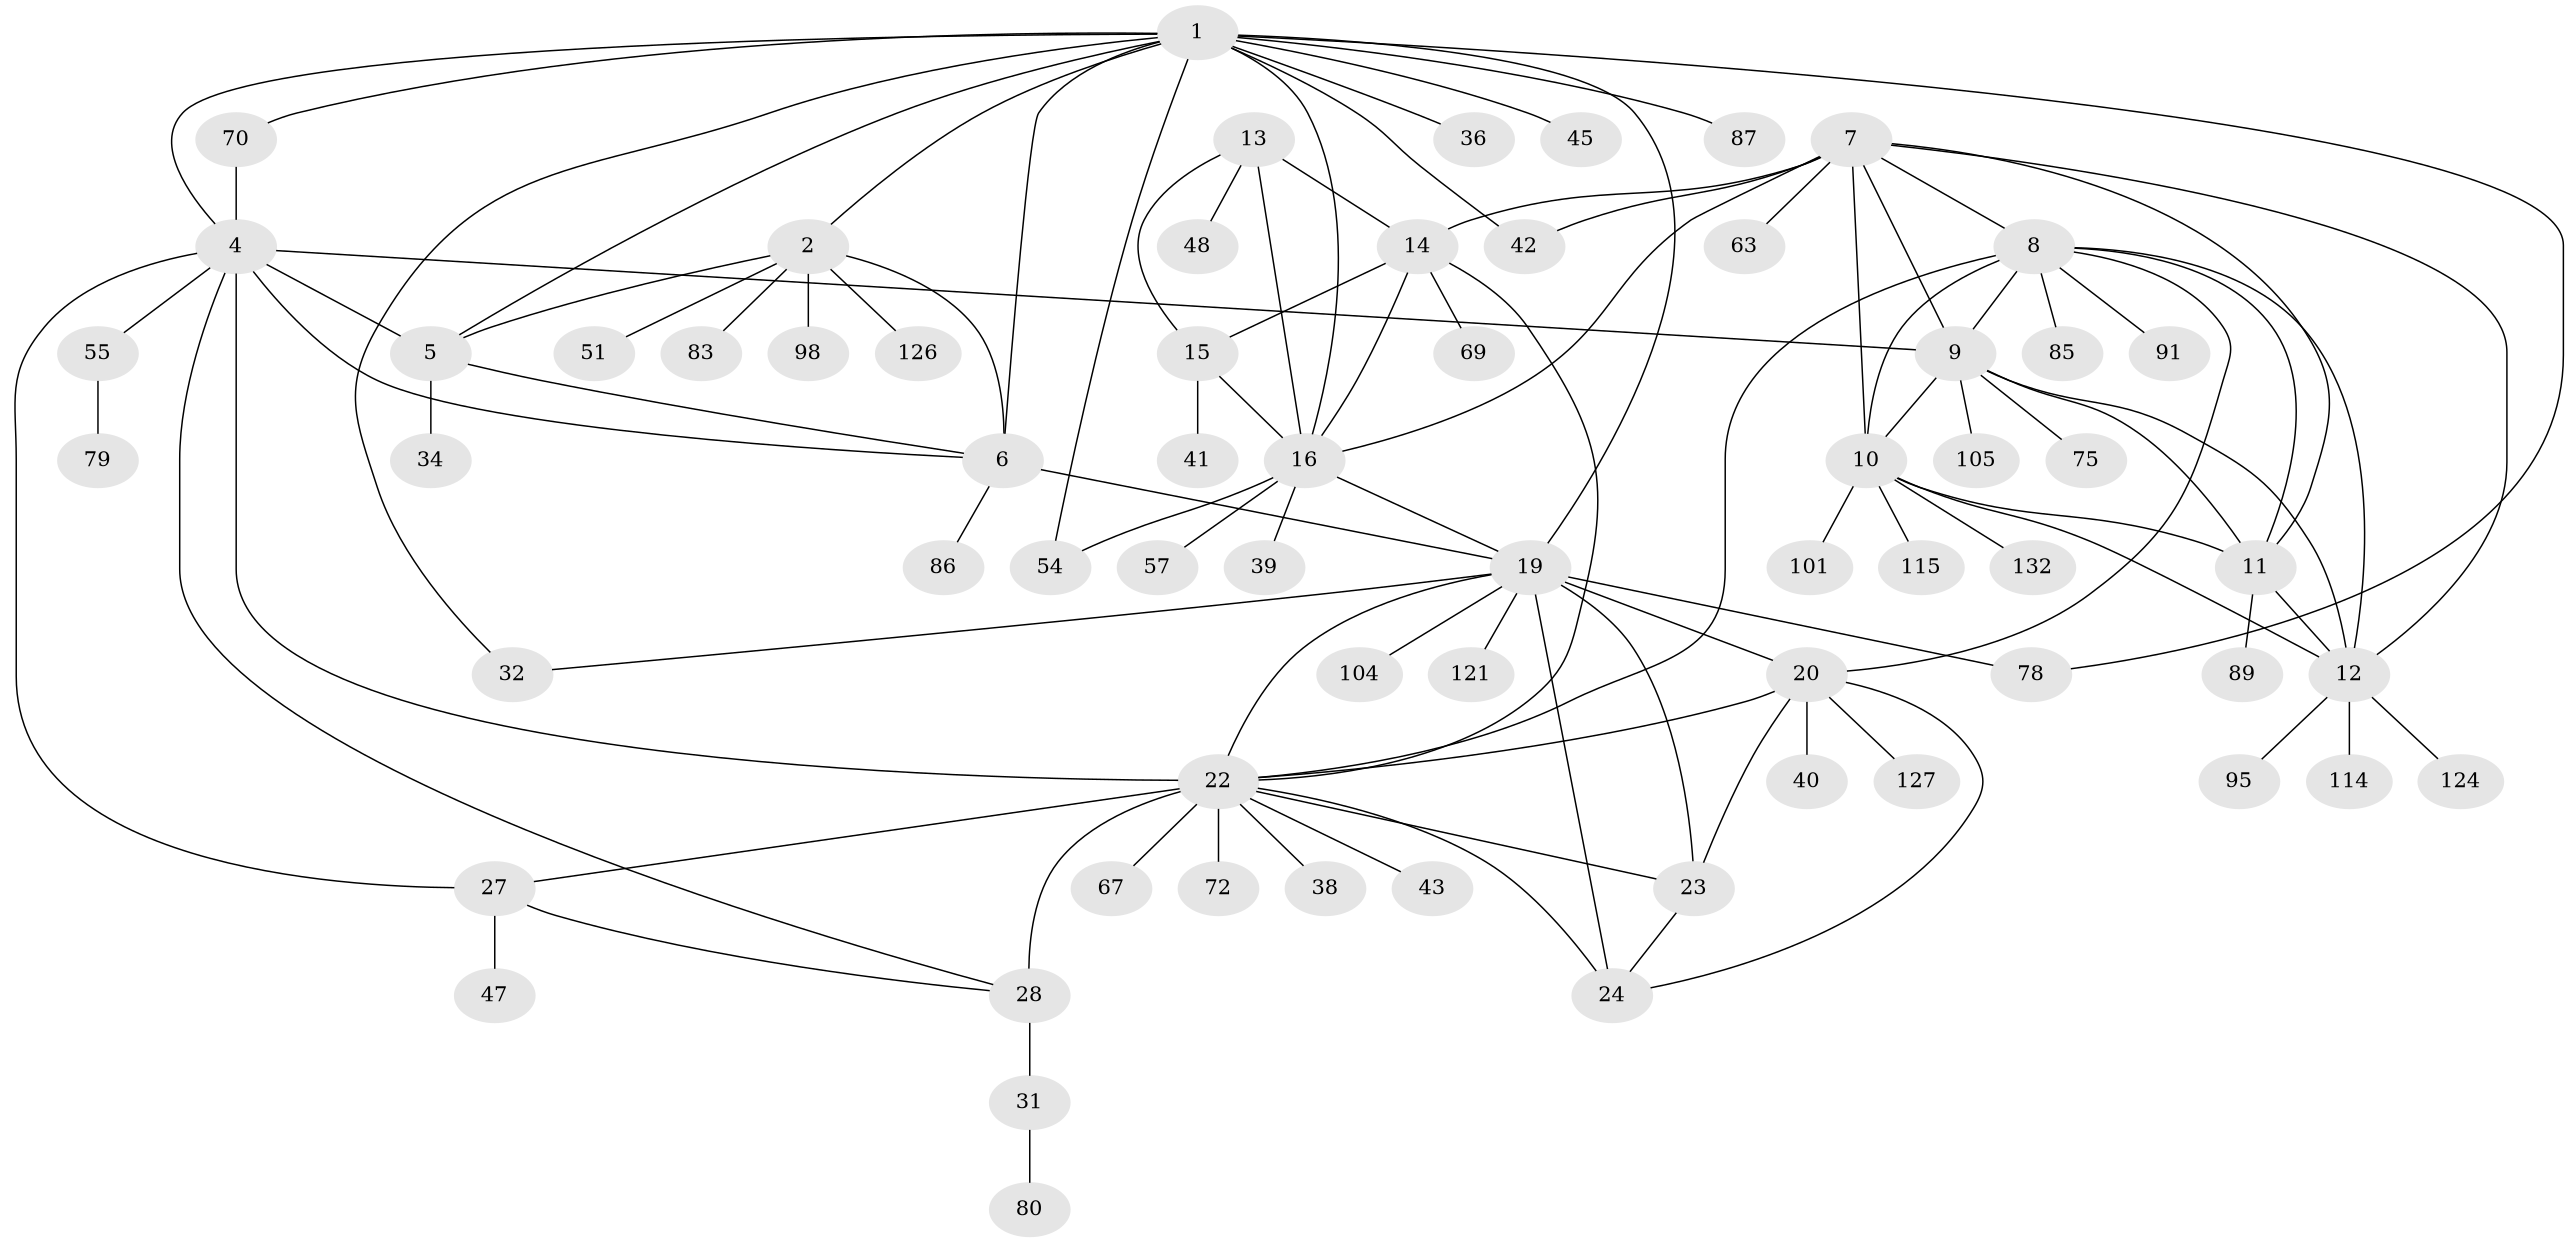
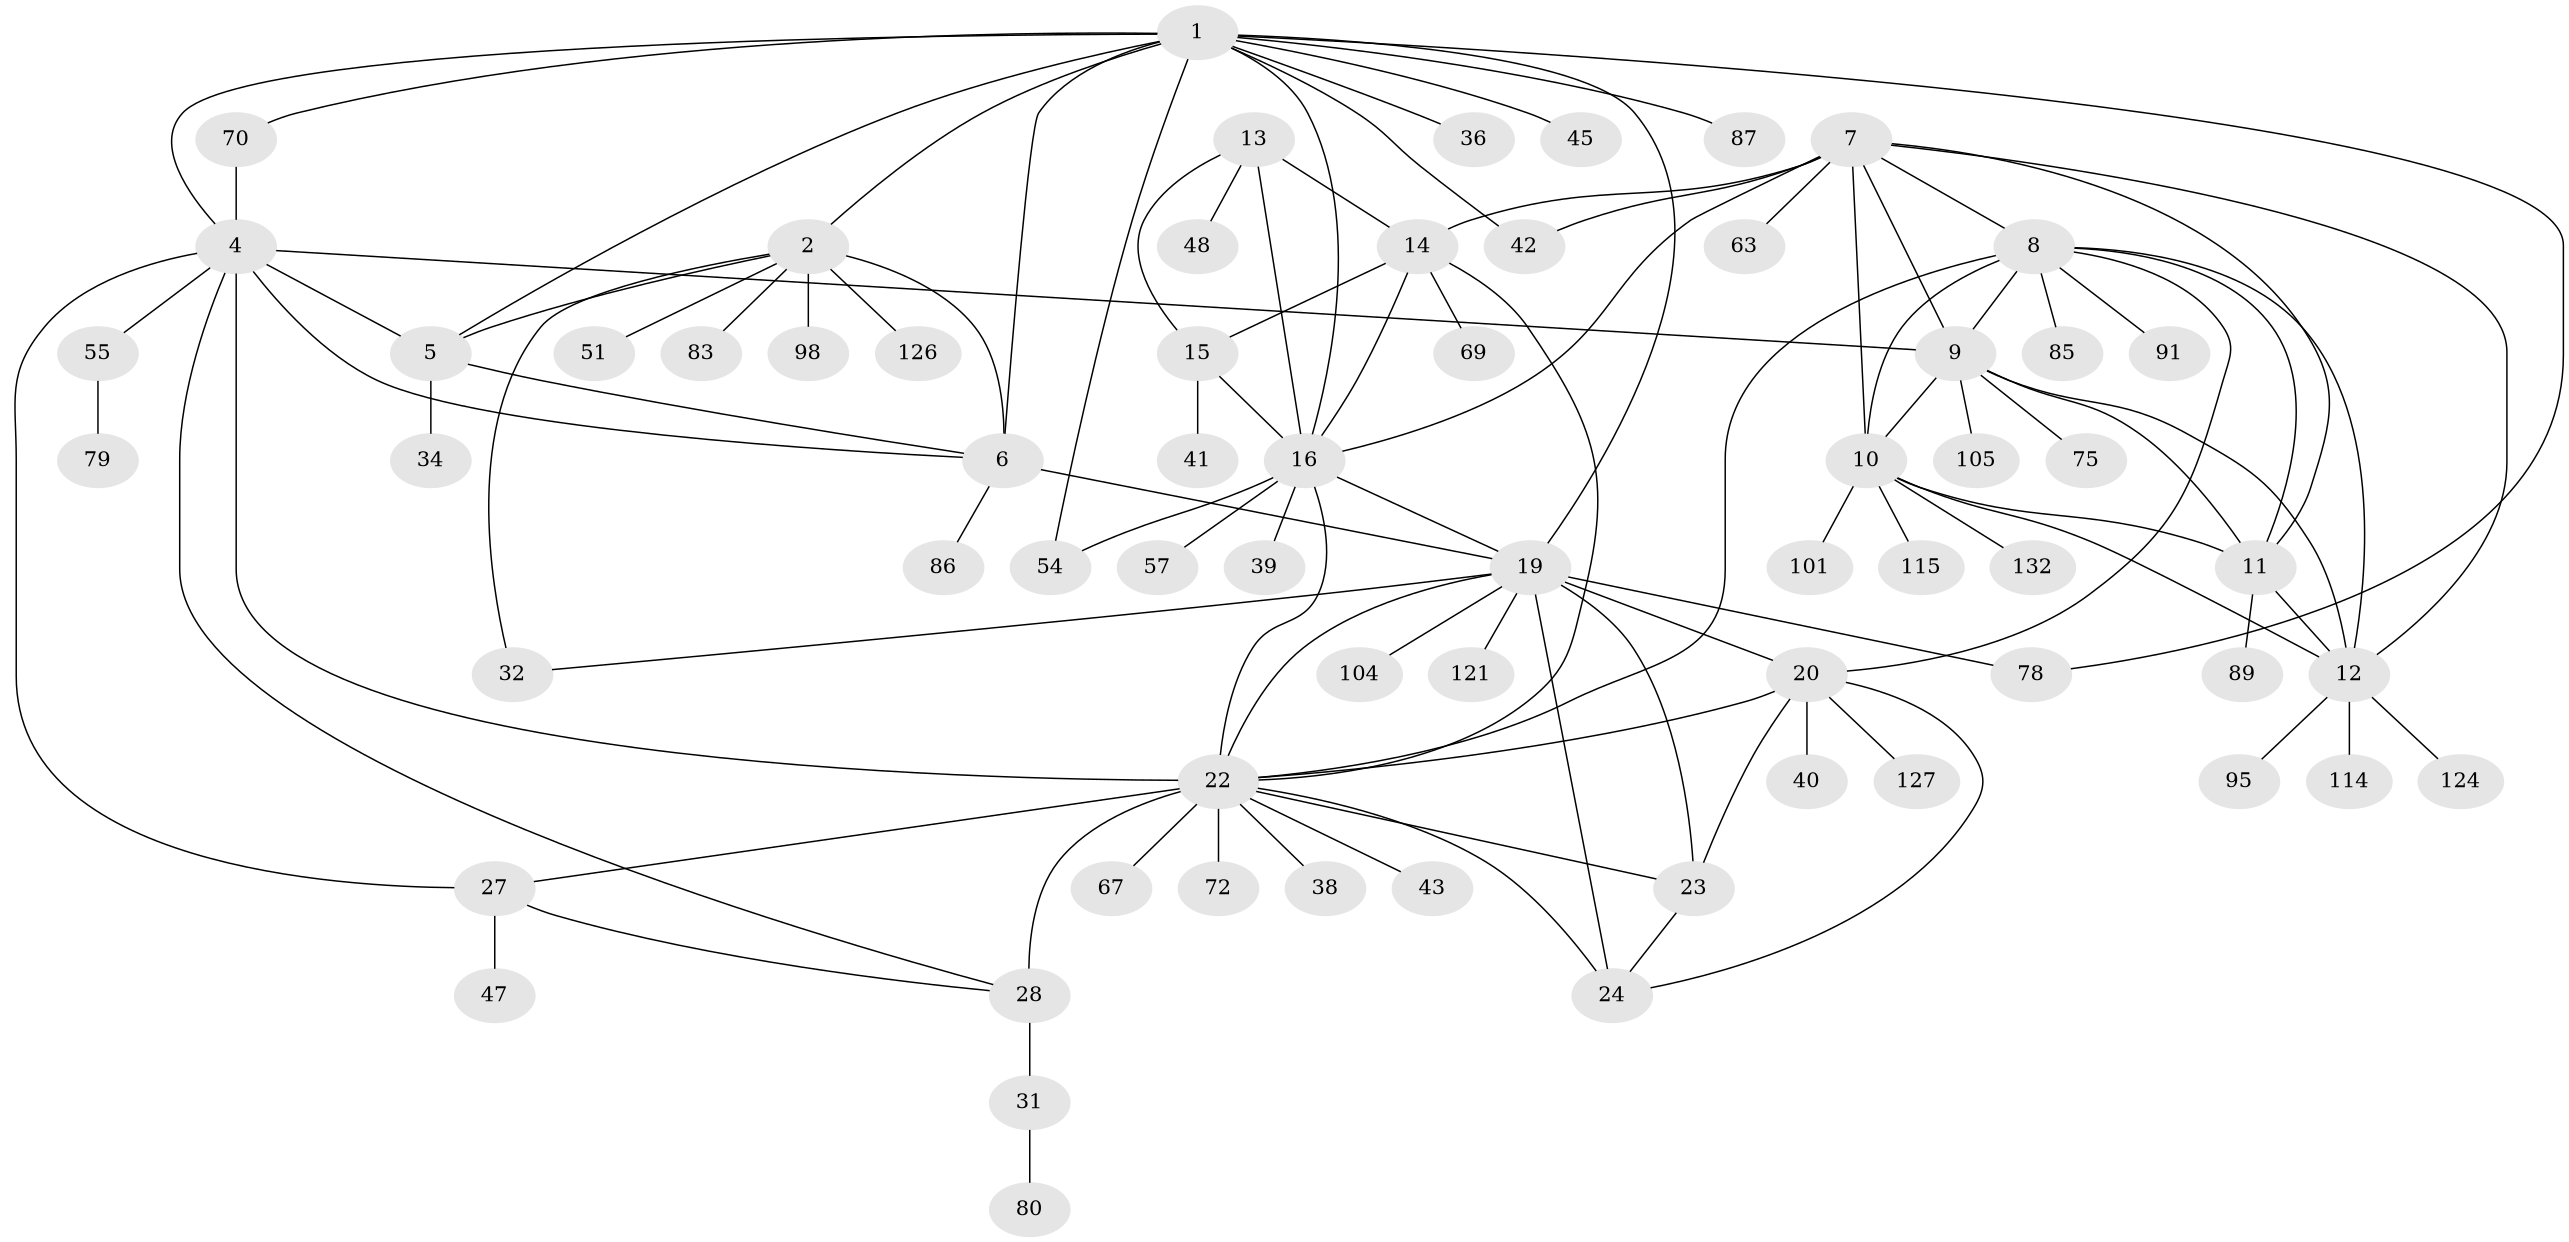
(560, 173) -> (517, 365)
none -> (1285, 623)
